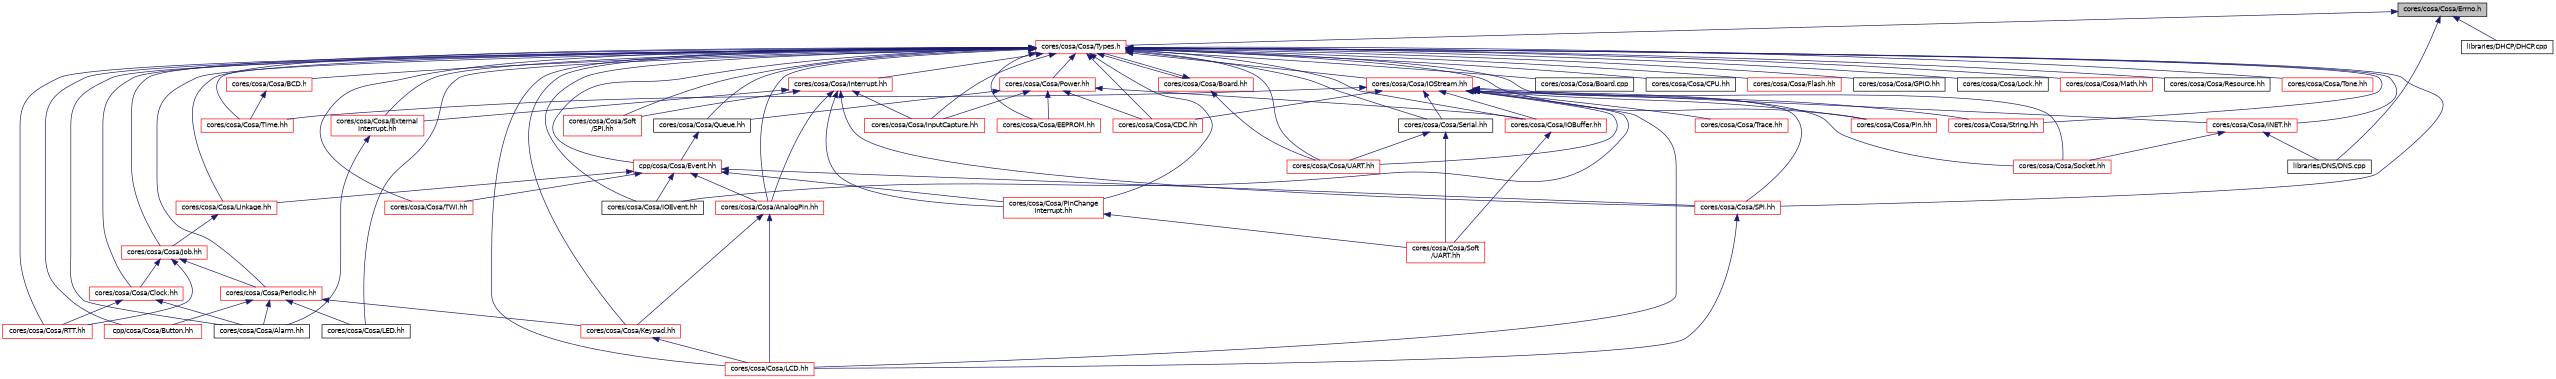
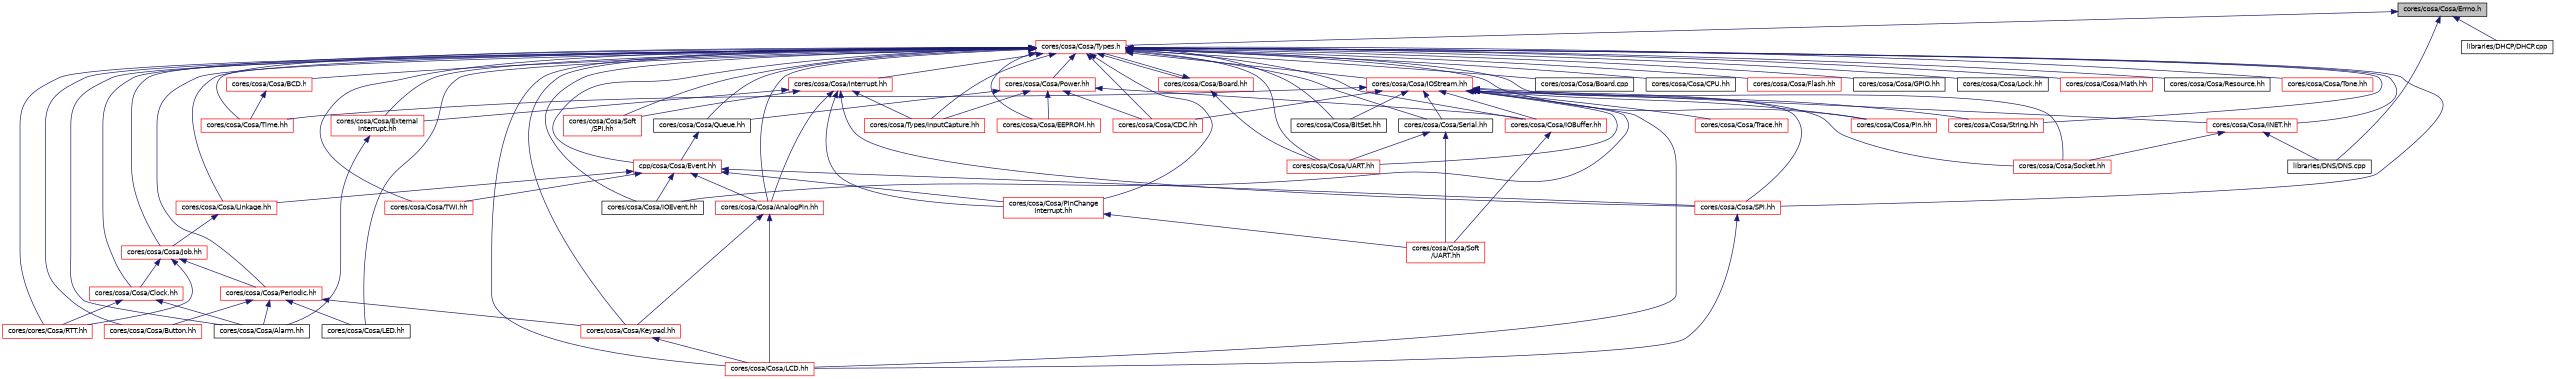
(925, 126) -> (925, 126)
none -> (1339, 126)
(47, 331) -> (47, 331)
(153, 331) -> (153, 331)
